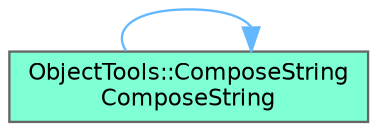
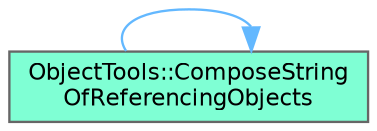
(189, 87) -> (189, 87)
